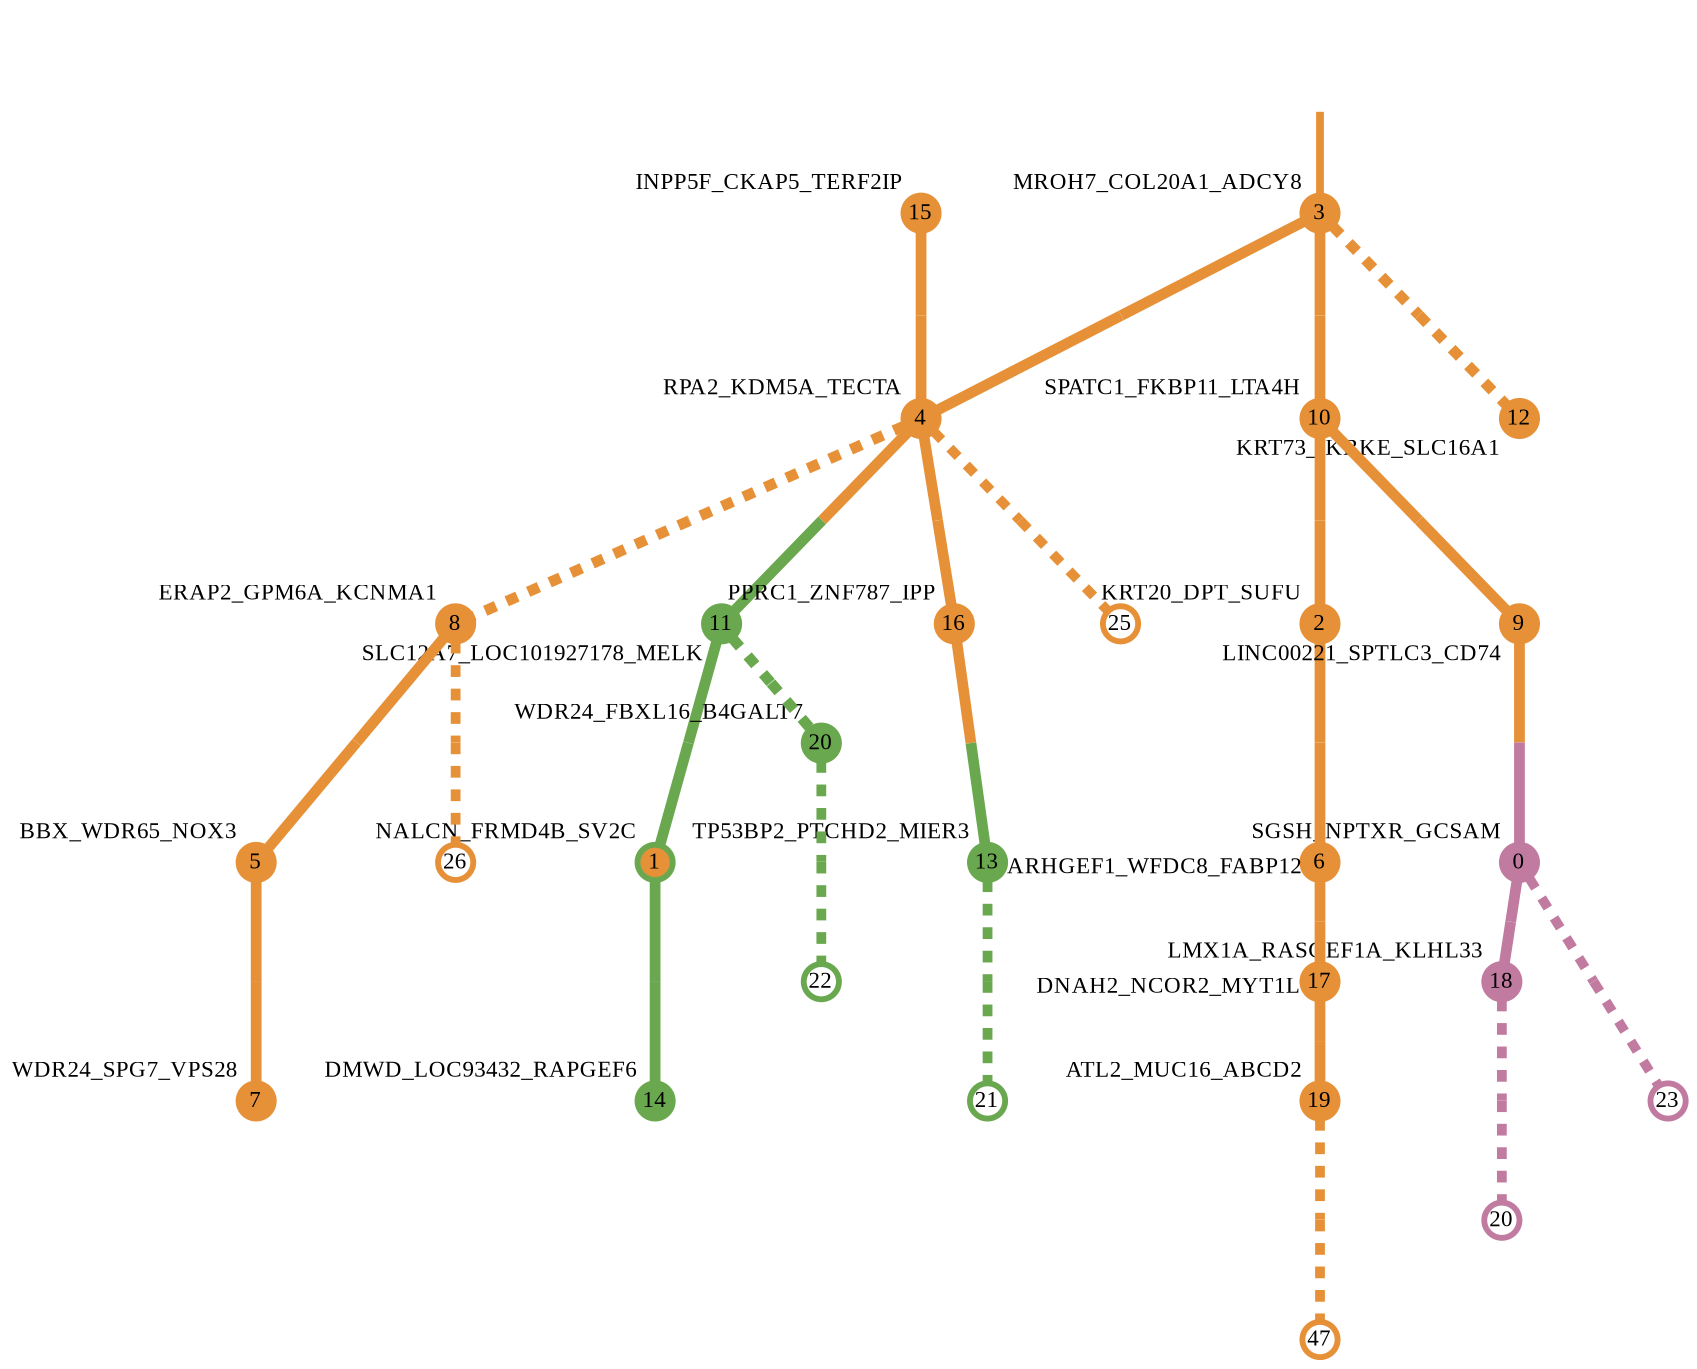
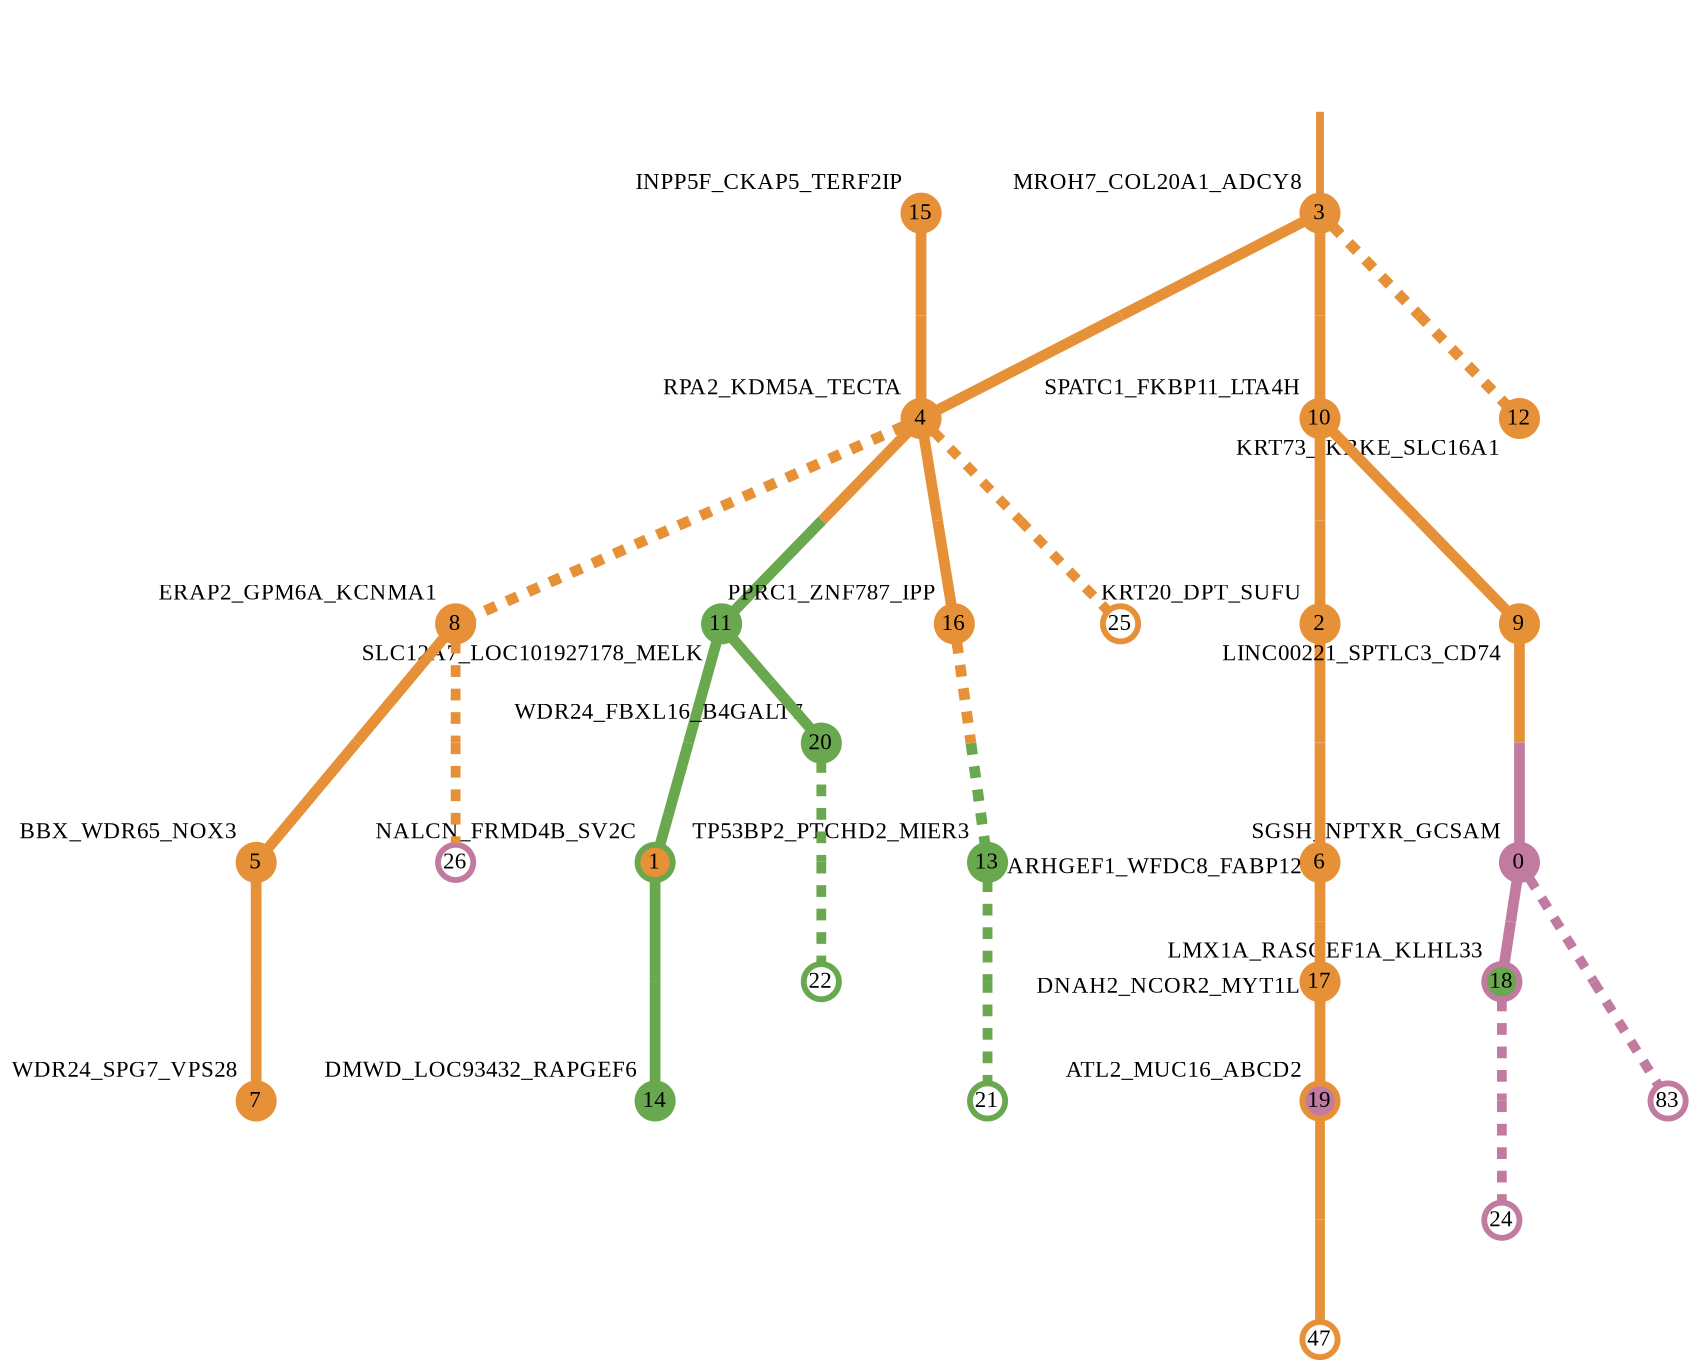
(771, 683) -> (771, 683)
(971, 743) -> (971, 743)
(456, 862) -> (456, 862)
(1502, 982) -> (1502, 982)
(1320, 1101) -> (1320, 1101)
(1668, 1101) -> (1668, 1101)
(1320, 1220) -> (1320, 1220)
(1502, 1220) -> (1502, 1220)
